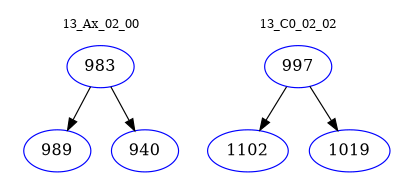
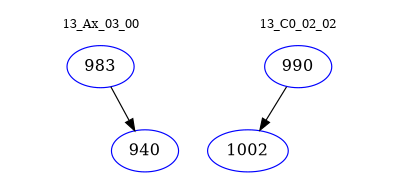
(101, 25) -> (101, 25)
(298, 67) -> (298, 67)
(57, 151) -> none
(248, 151) -> (248, 151)
(350, 151) -> none
